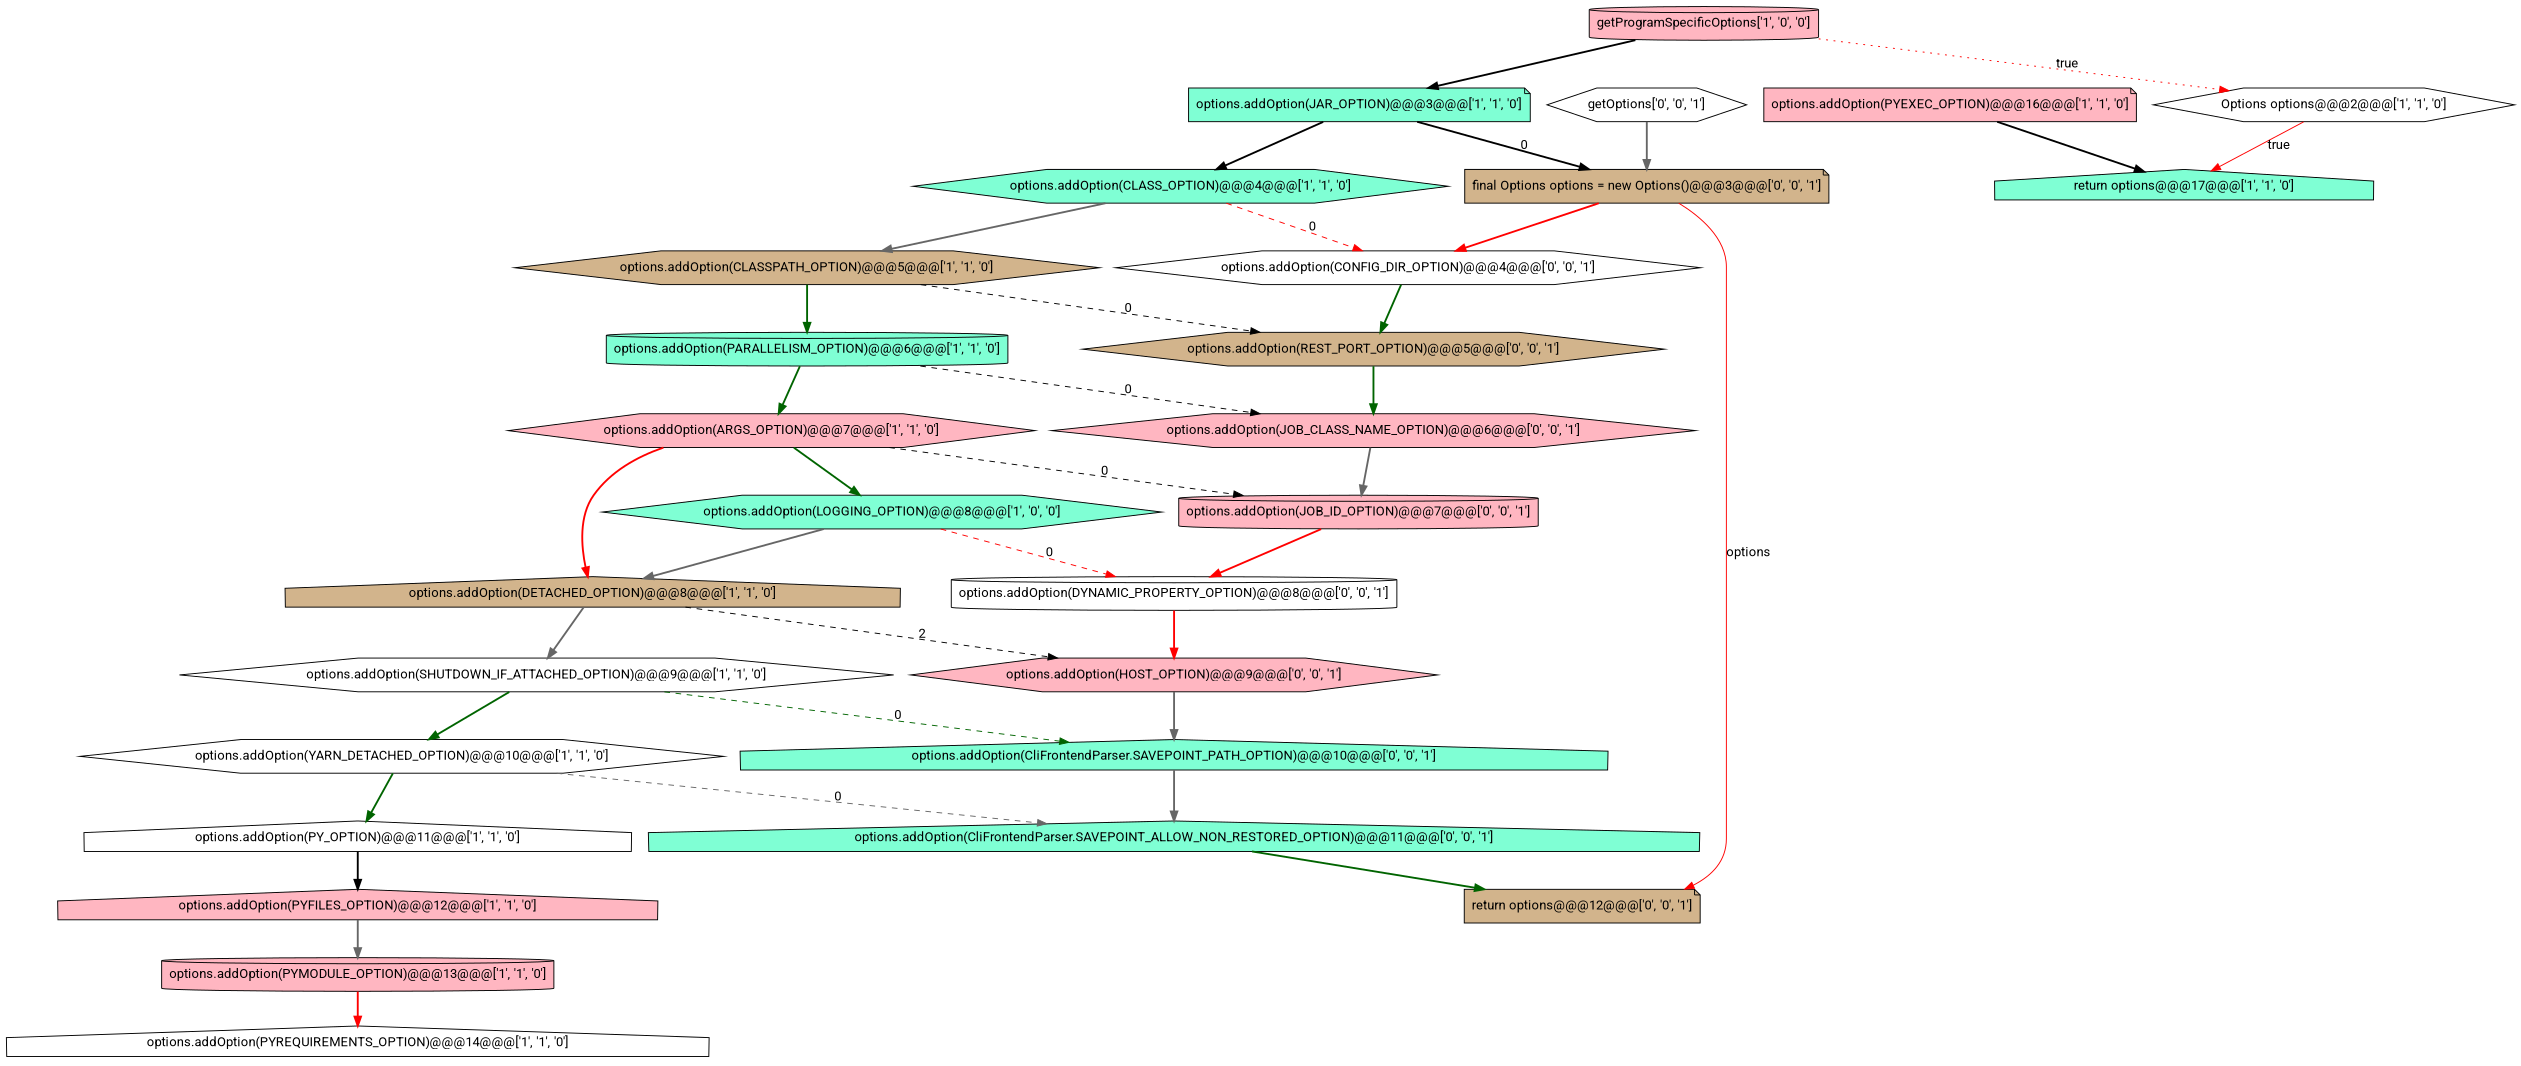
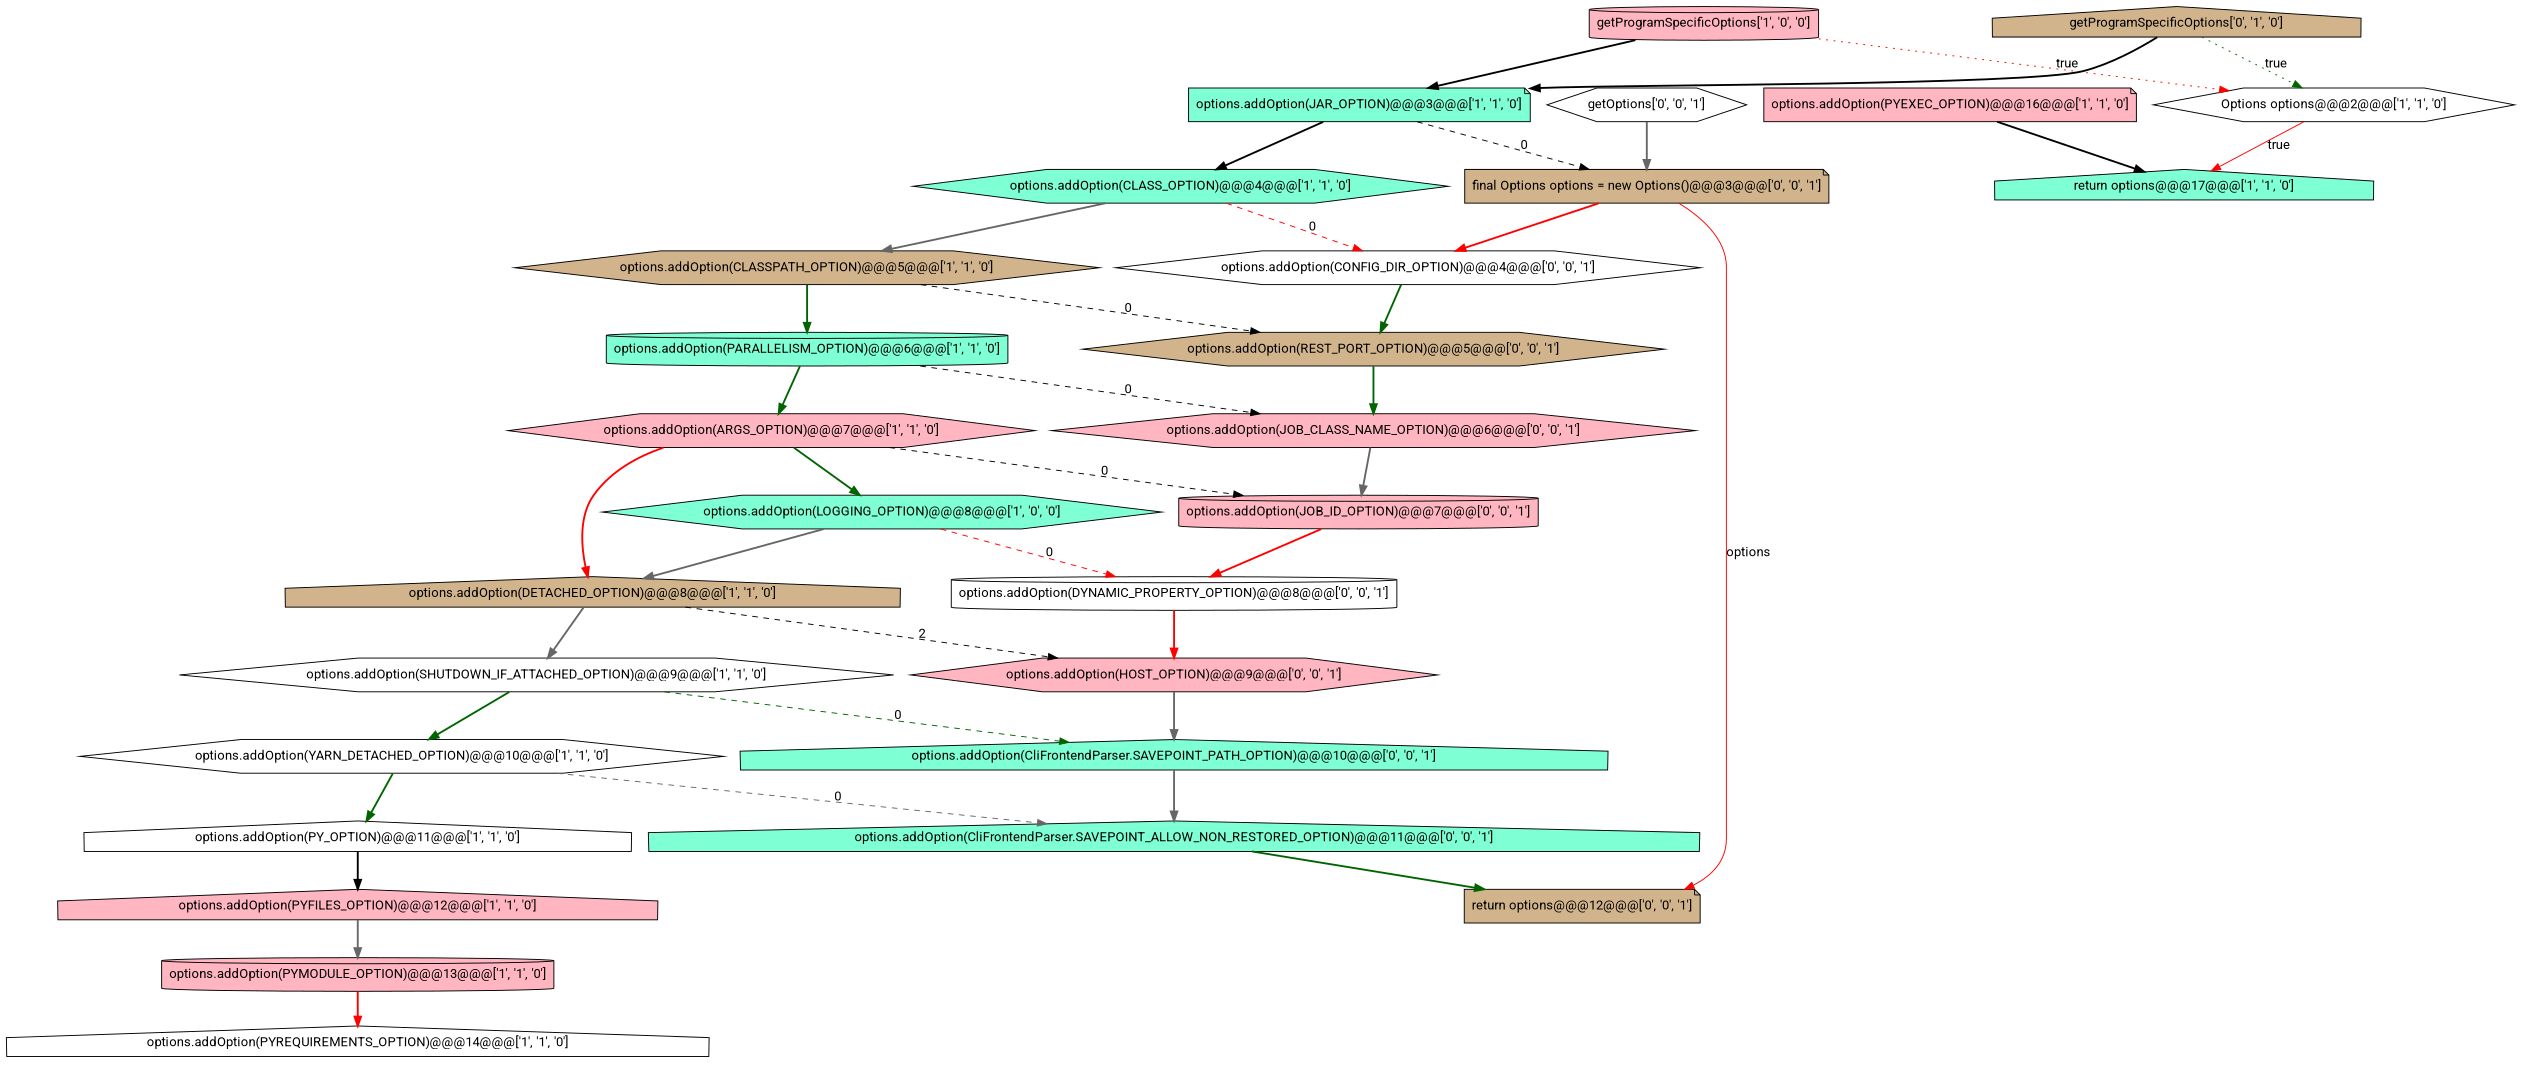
none -> (2177, 23)
(1498, 144) -> (1498, 144)
